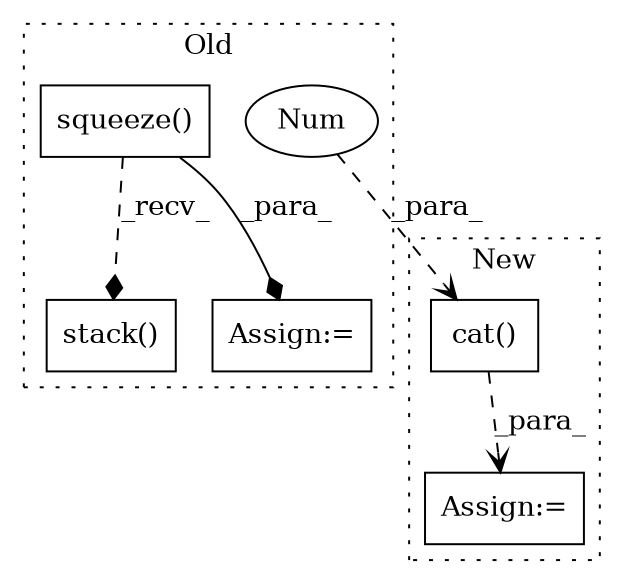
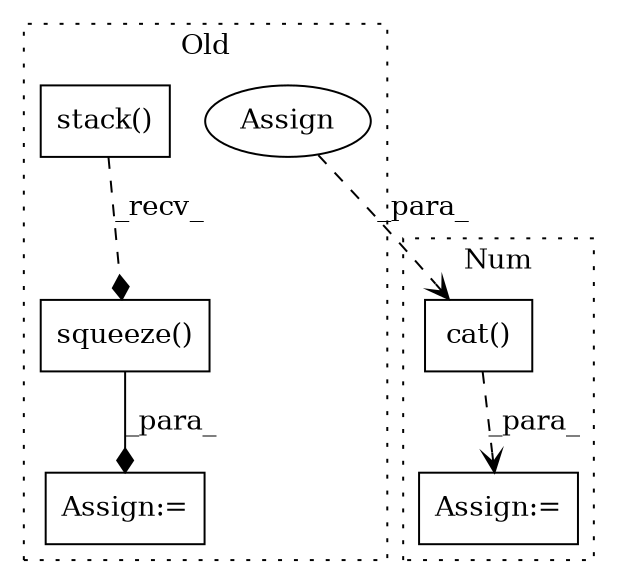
(312, 121) -> (288, 121)
(119, 216) -> (114, 216)
(504, 261) -> (499, 261)
